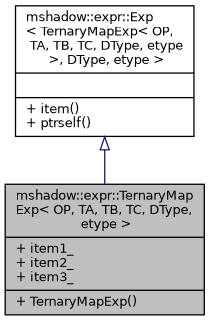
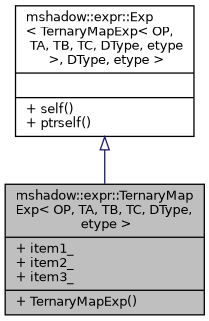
(53, 109) -> (50, 109)
